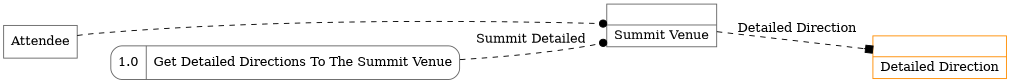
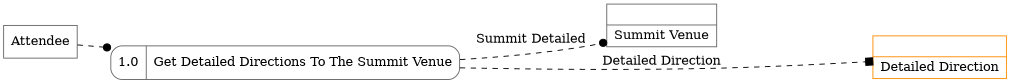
(338, 22) -> (90, 46)
(790, 40) -> (662, 69)
